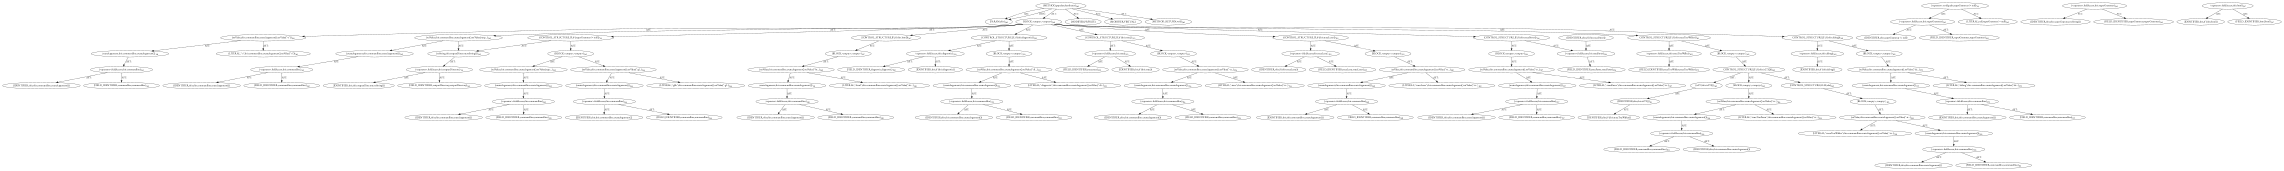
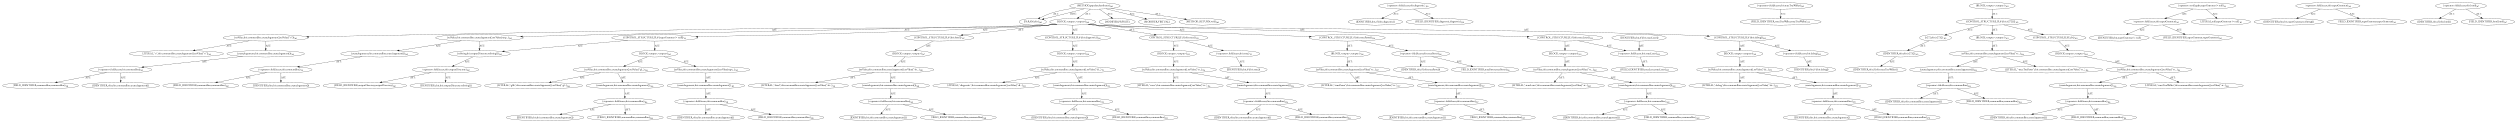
(1669, 38) -> none
(1586, 45) -> (1421, 61)
(973, 46) -> none
(1296, 61) -> (1639, 45)
(1082, 70) -> none
